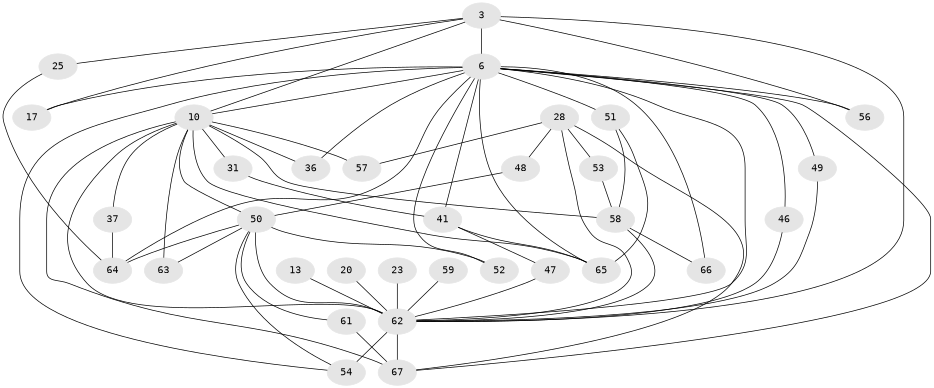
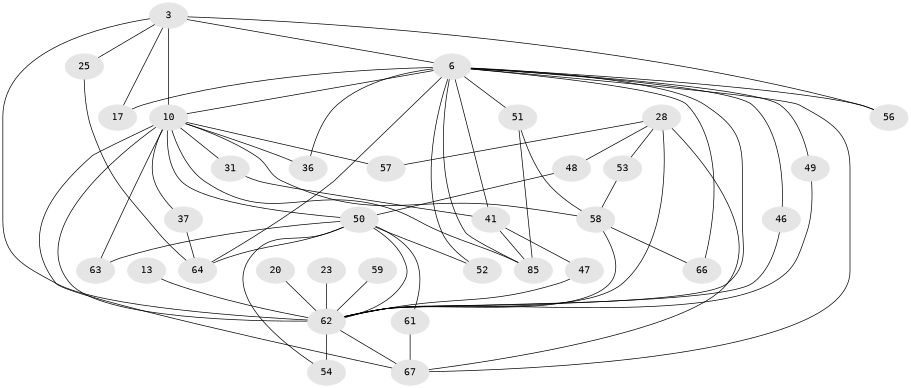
(36, 164) -> none
(601, 271) -> (533, 271)
